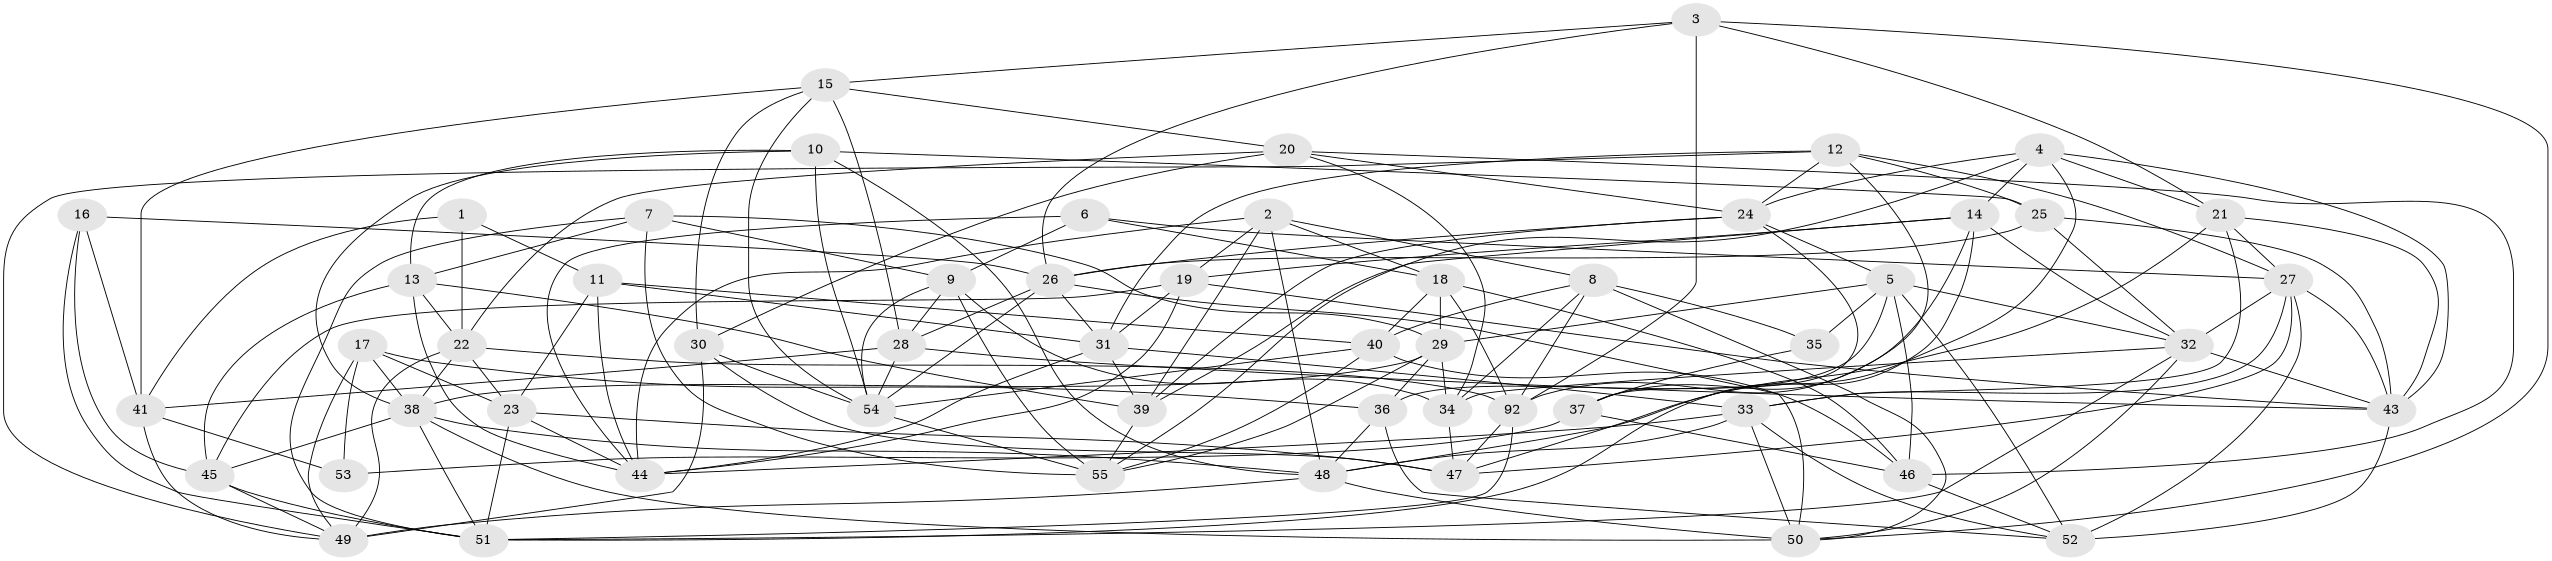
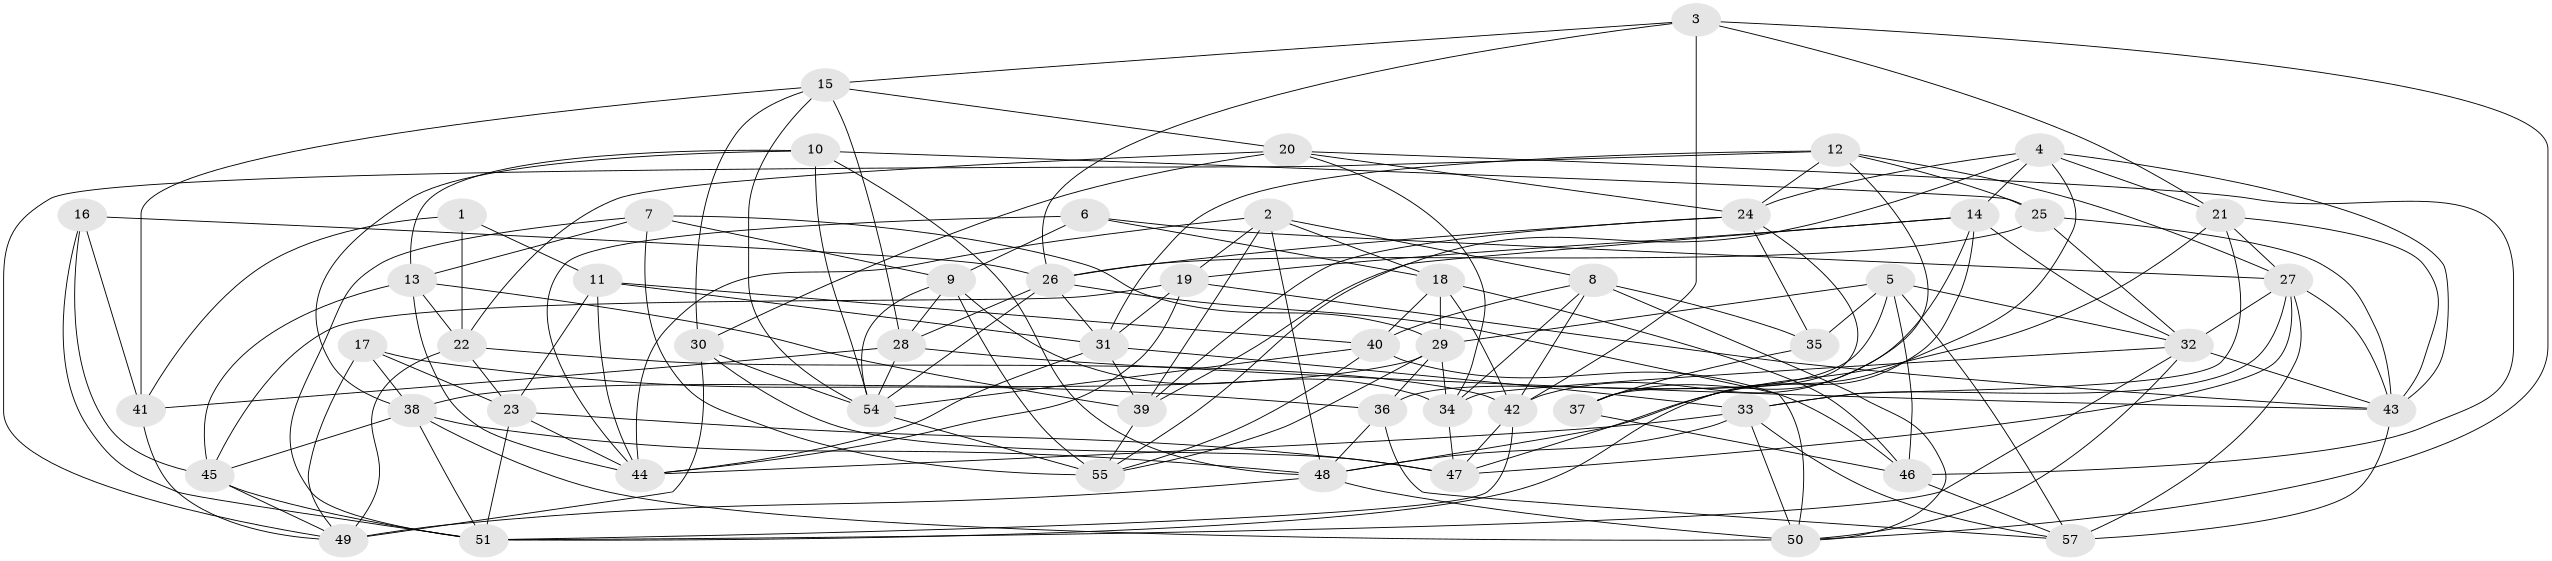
(1818, 248) -> (1780, 280)
(441, 373) -> none
(1513, 410) -> (1513, 410)
(344, 476) -> none
(2071, 541) -> (2071, 541)
